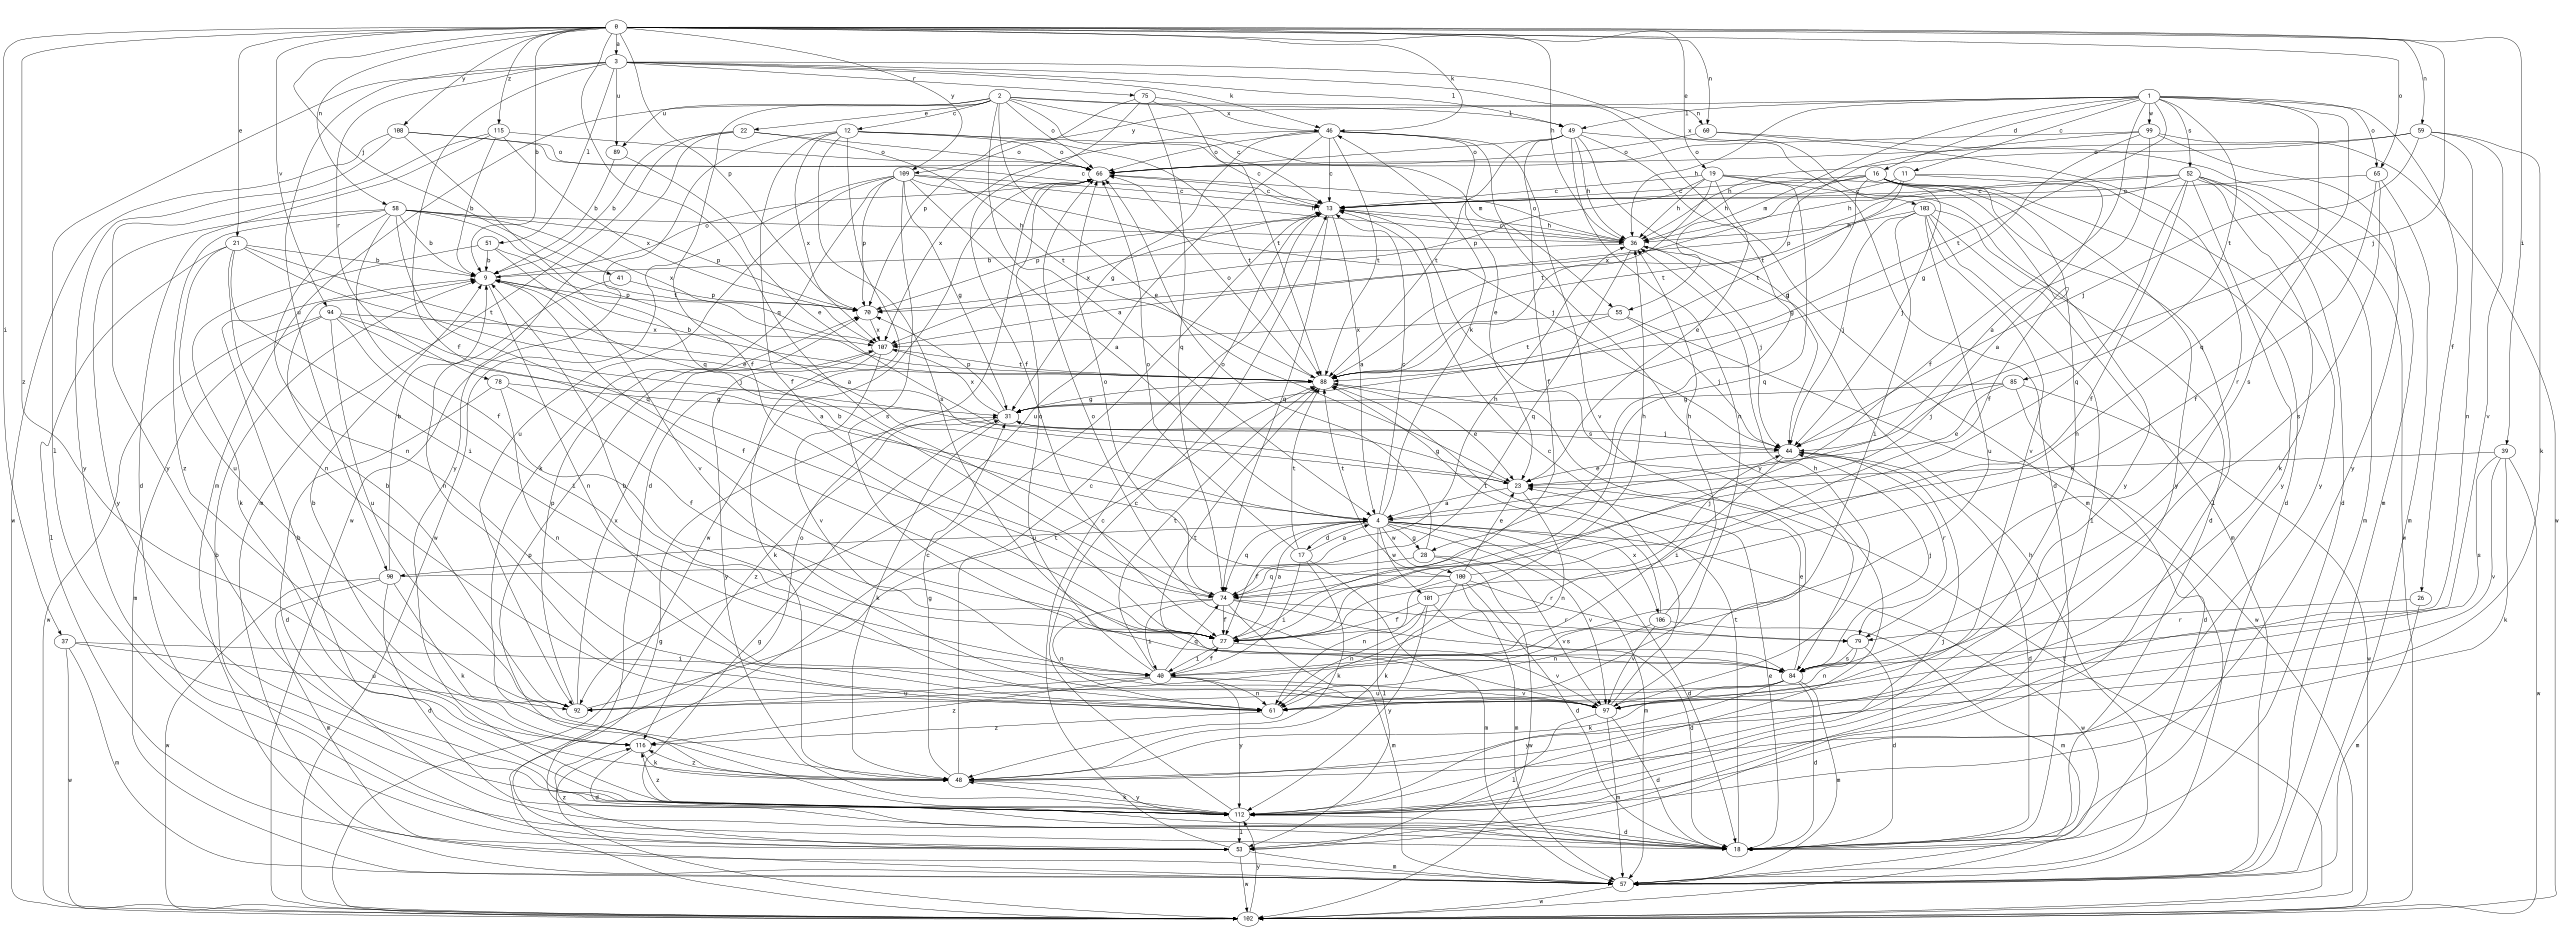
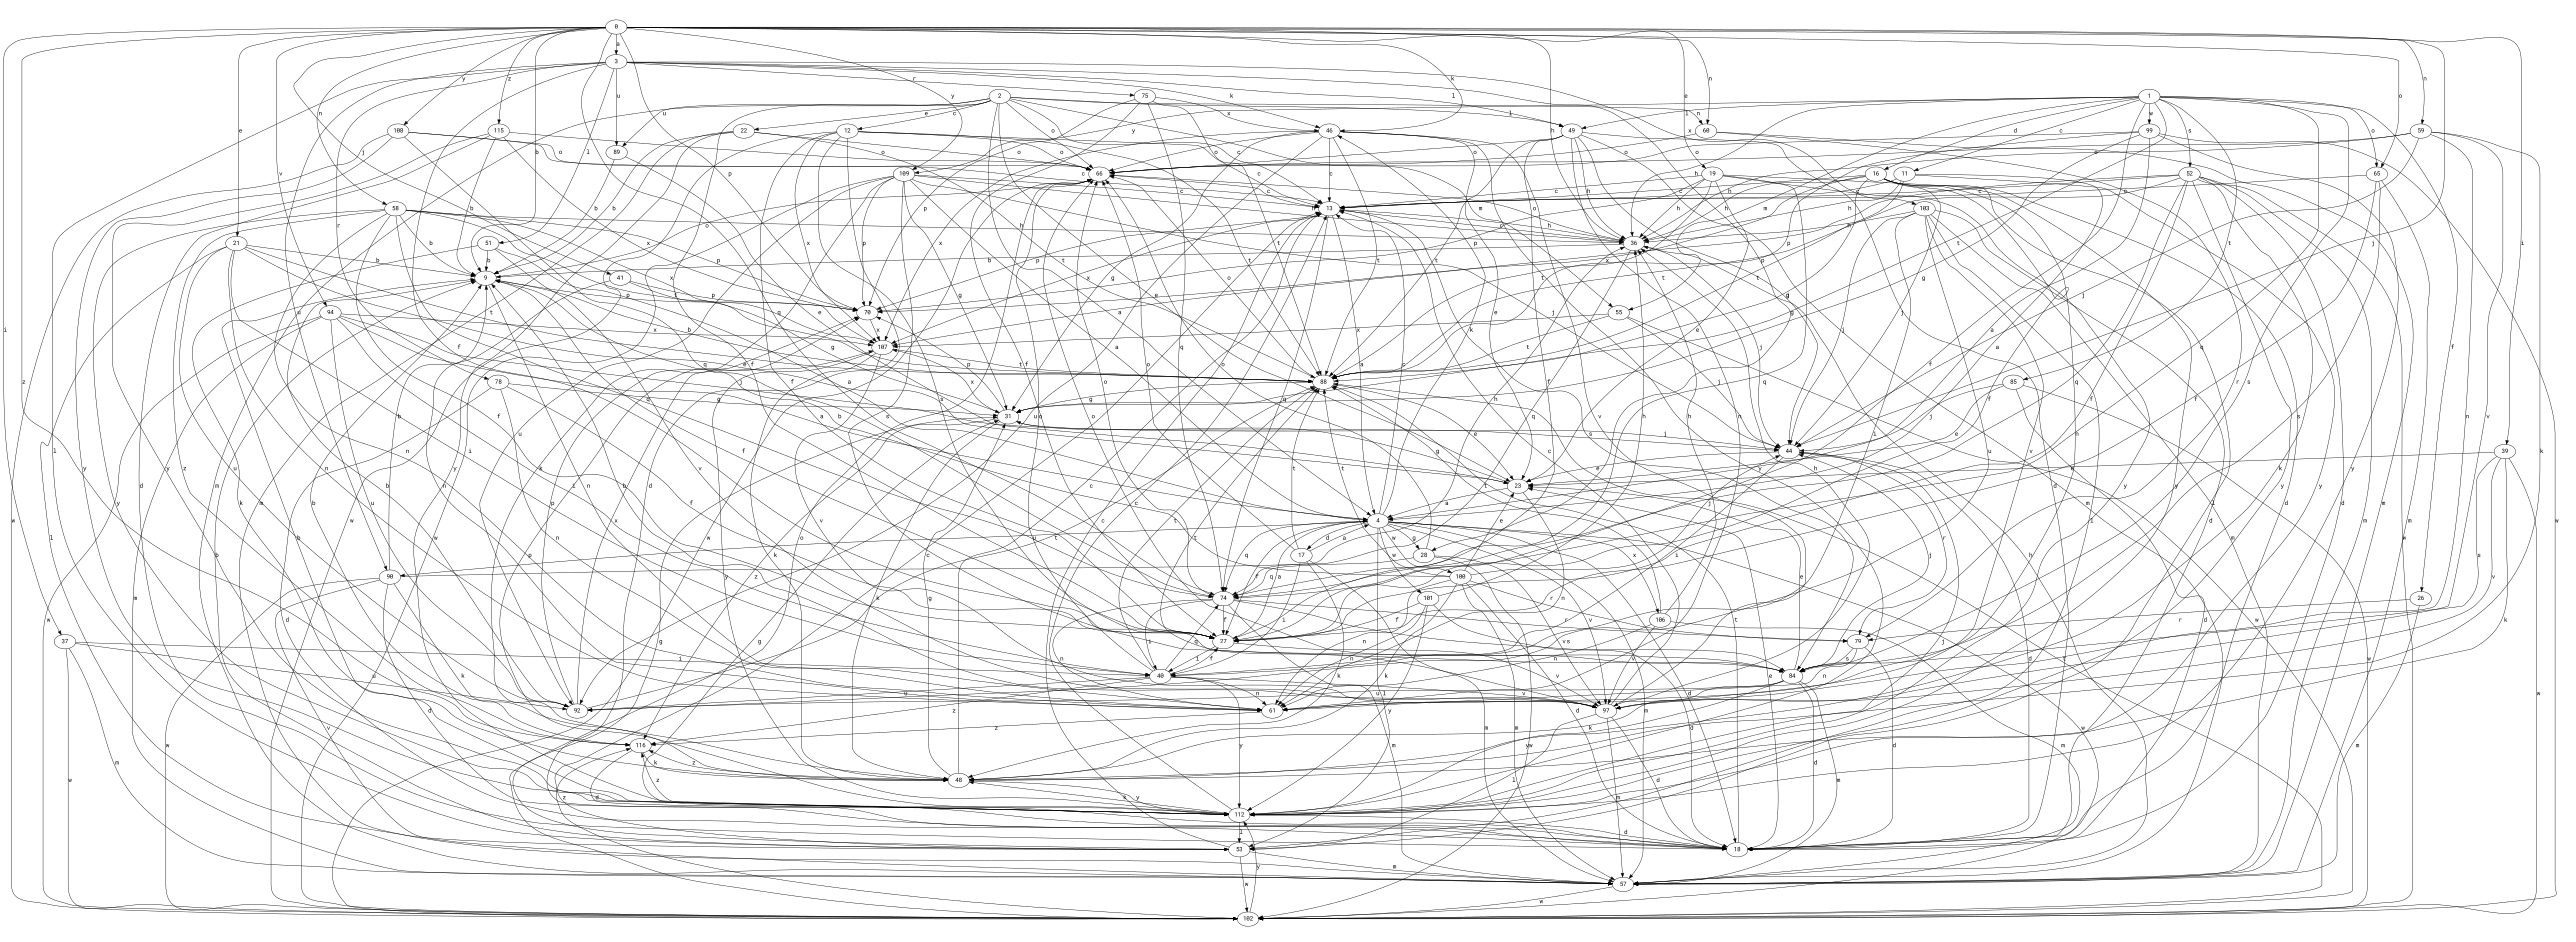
(1763, 261) -> (1763, 261)
(1511, 402) -> (821, 349)
(329, 728) -> (329, 728)
